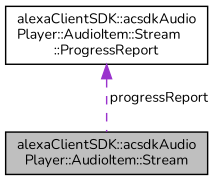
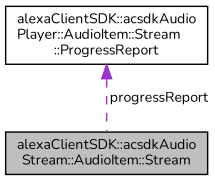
(107, 153) -> (107, 153)
